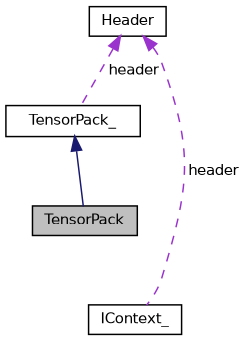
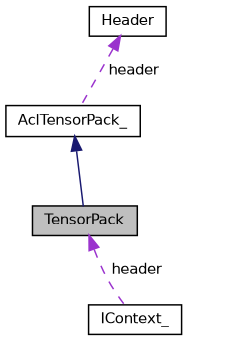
(73, 121) -> (73, 121)
(184, 177) -> (107, 279)
